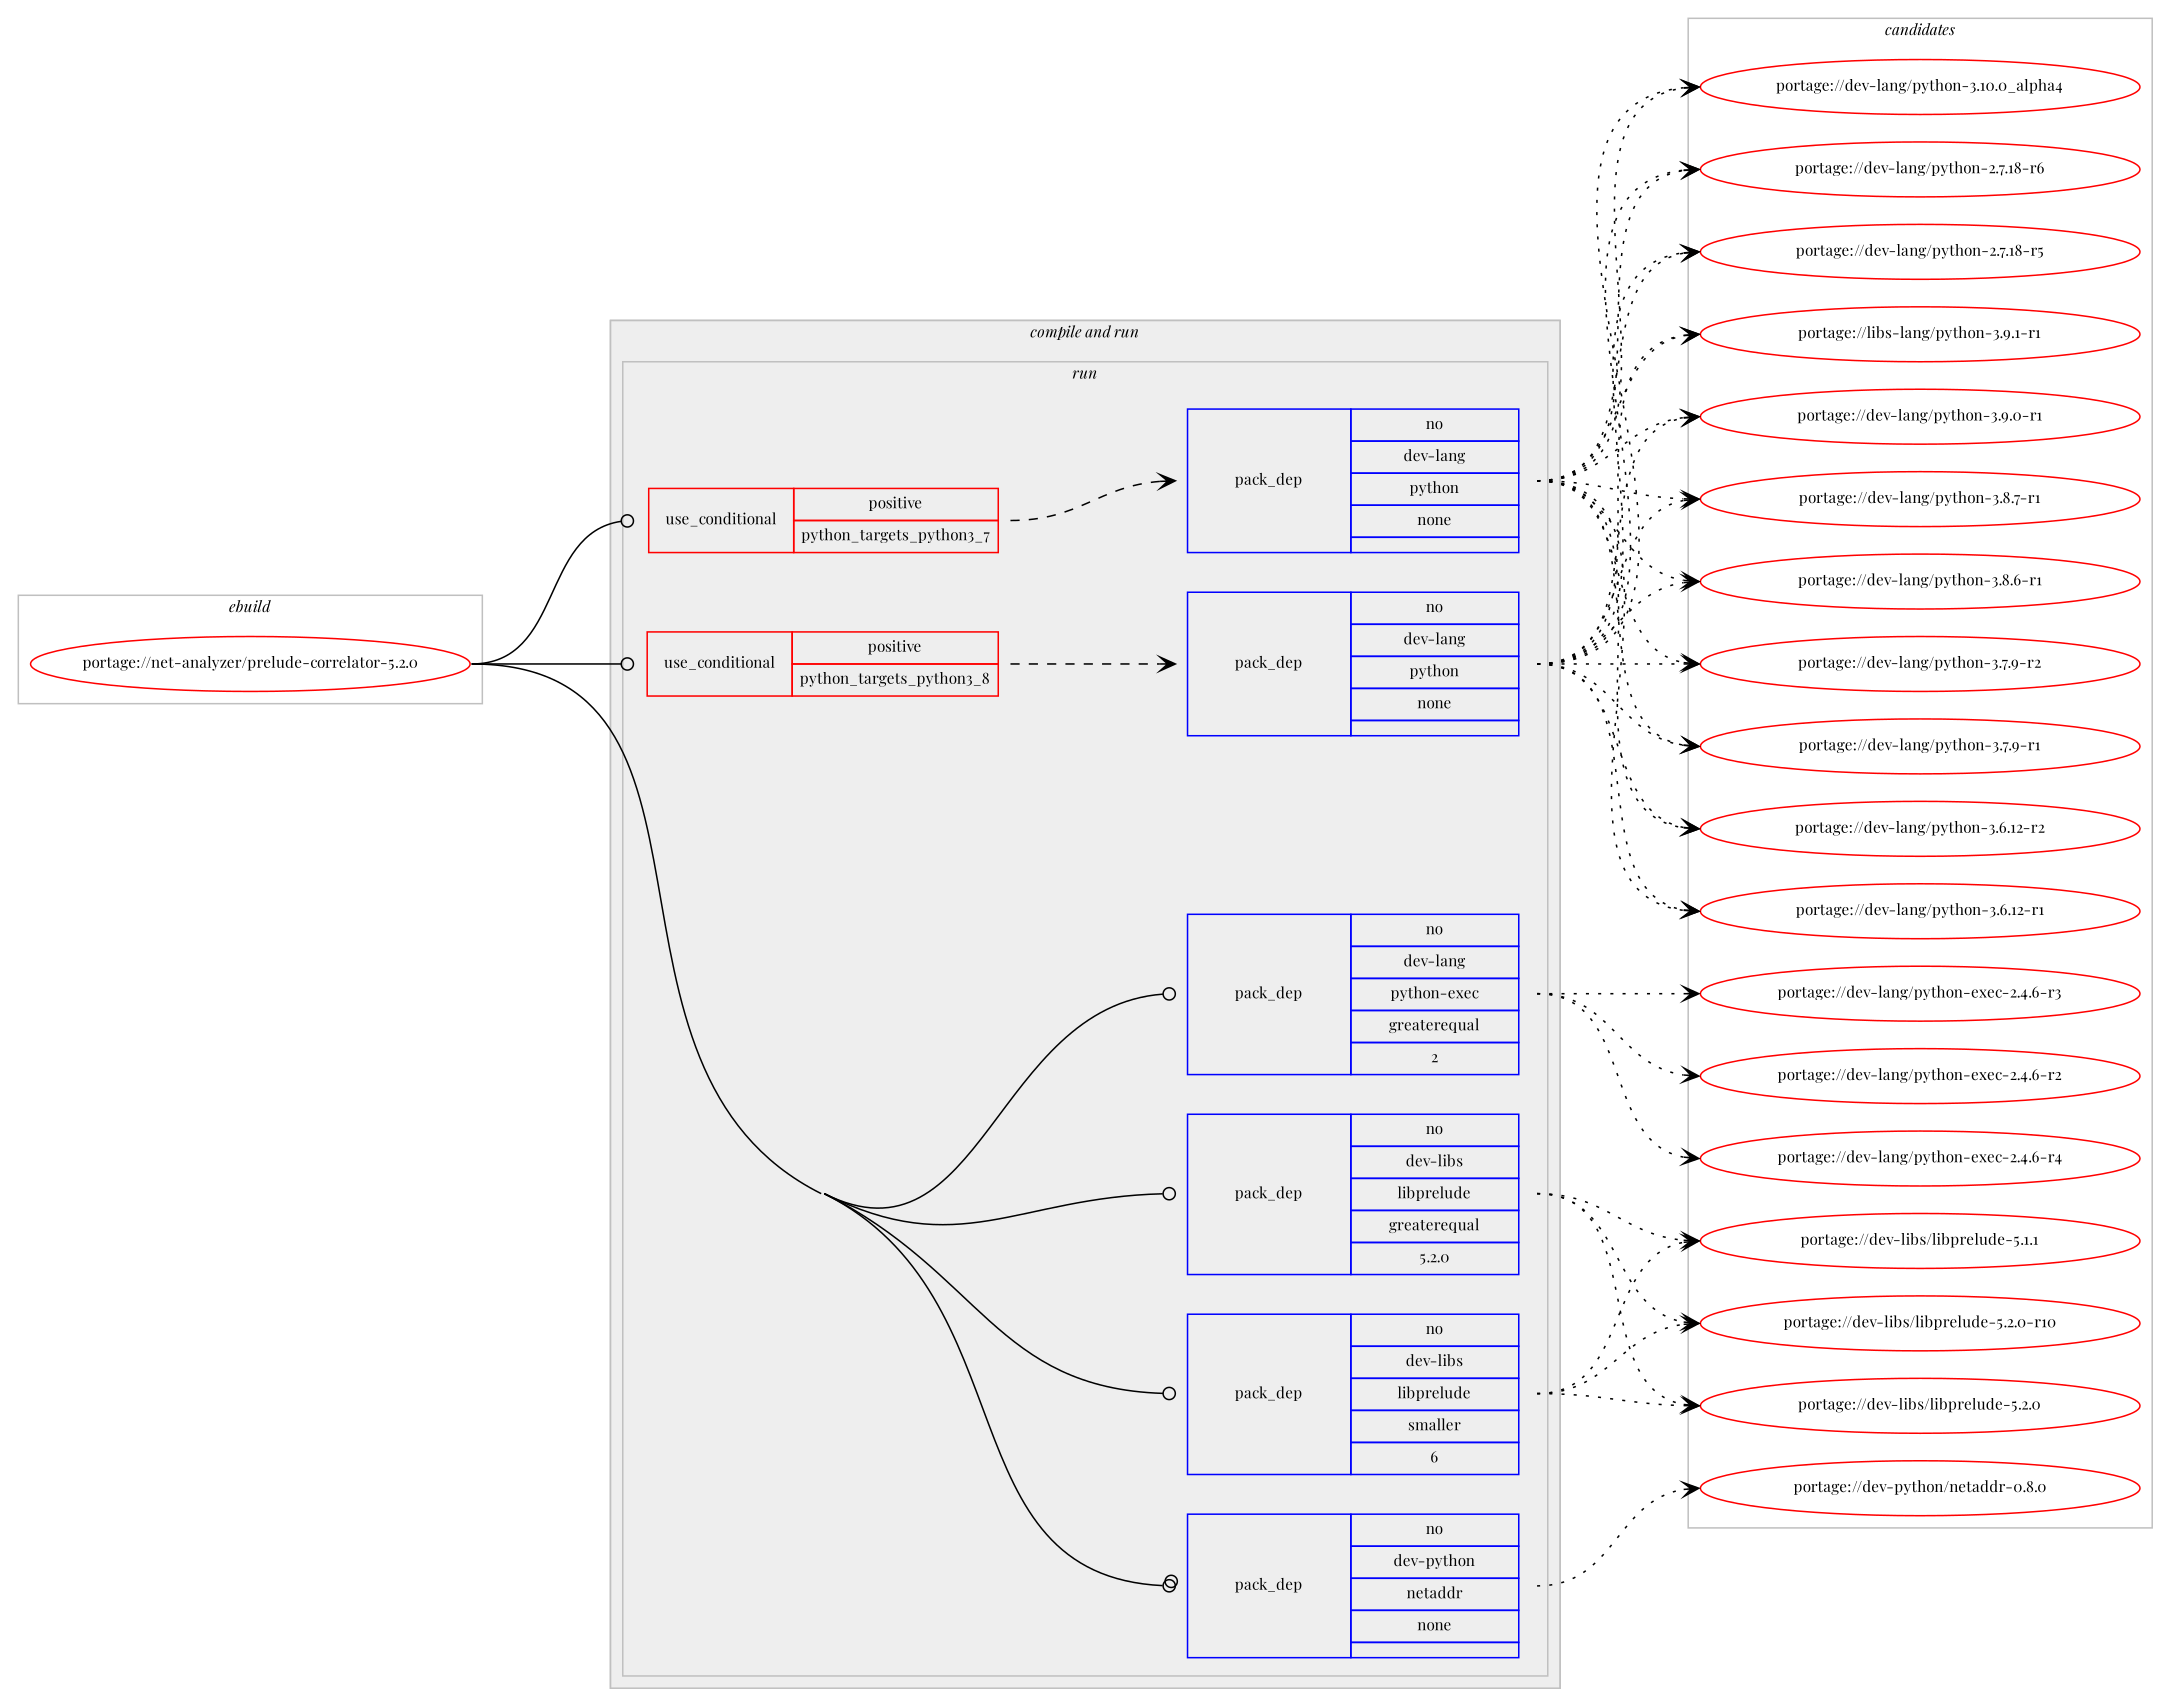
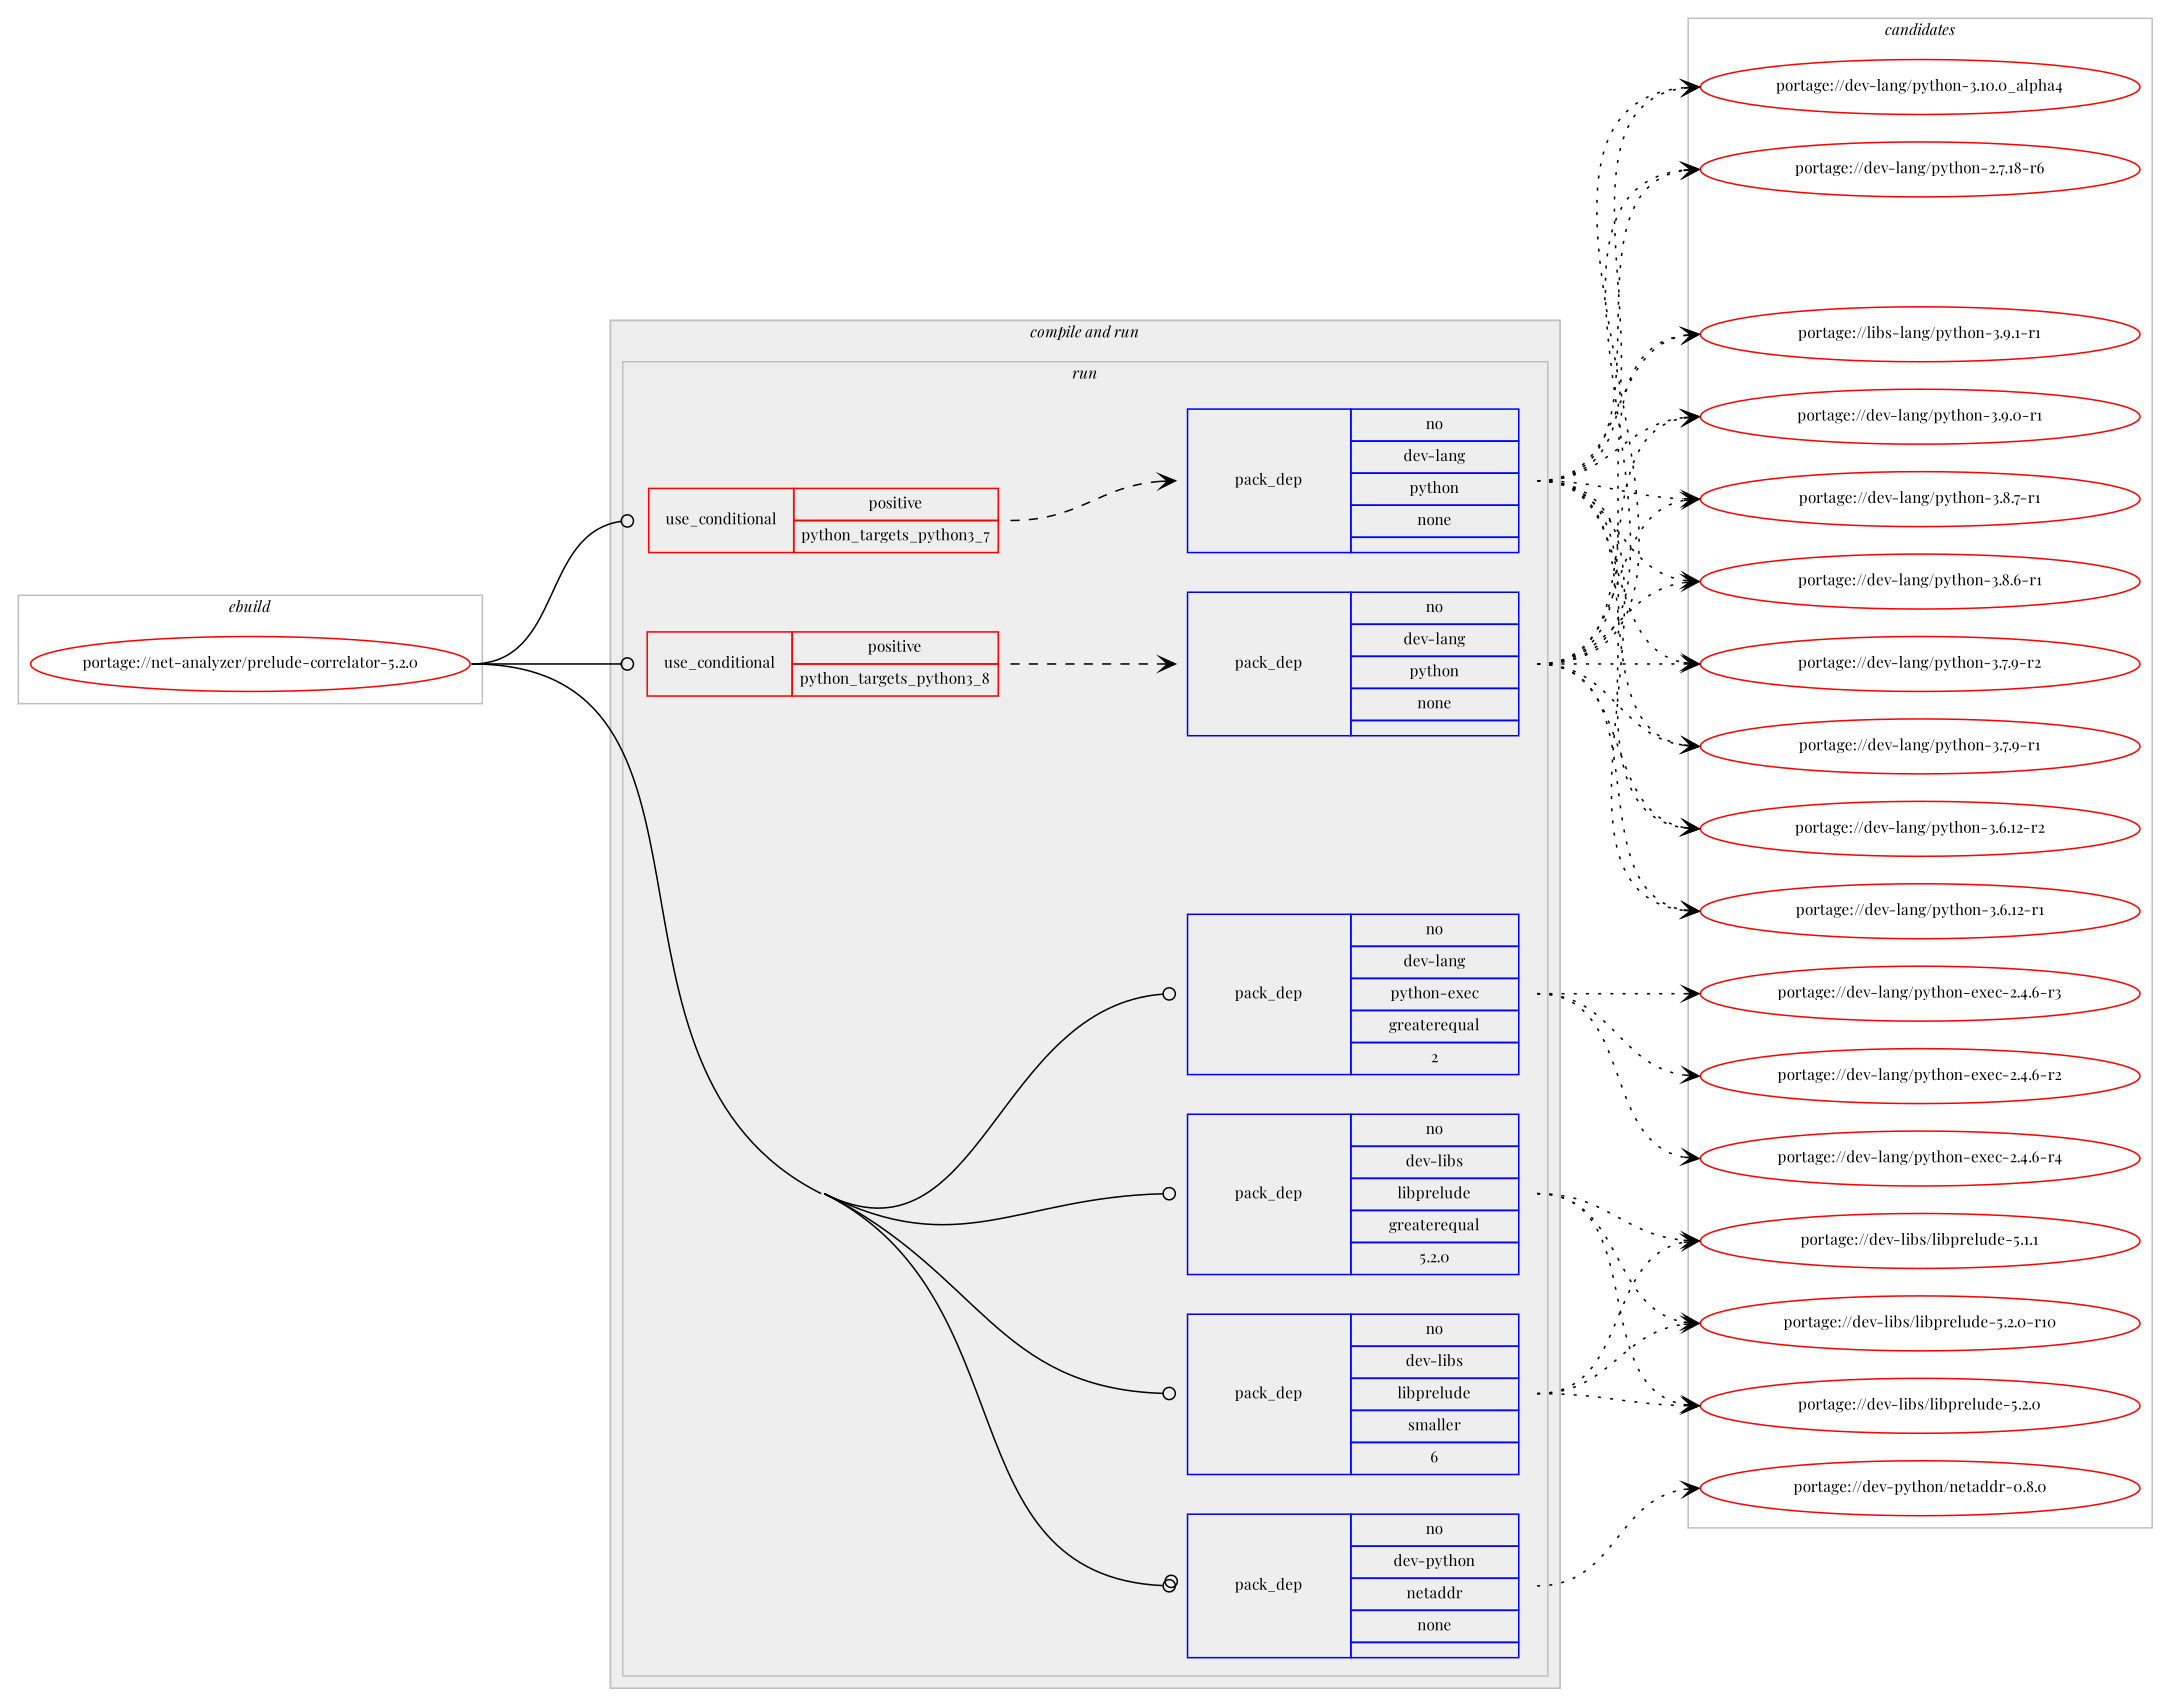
(1920, 252) -> none
